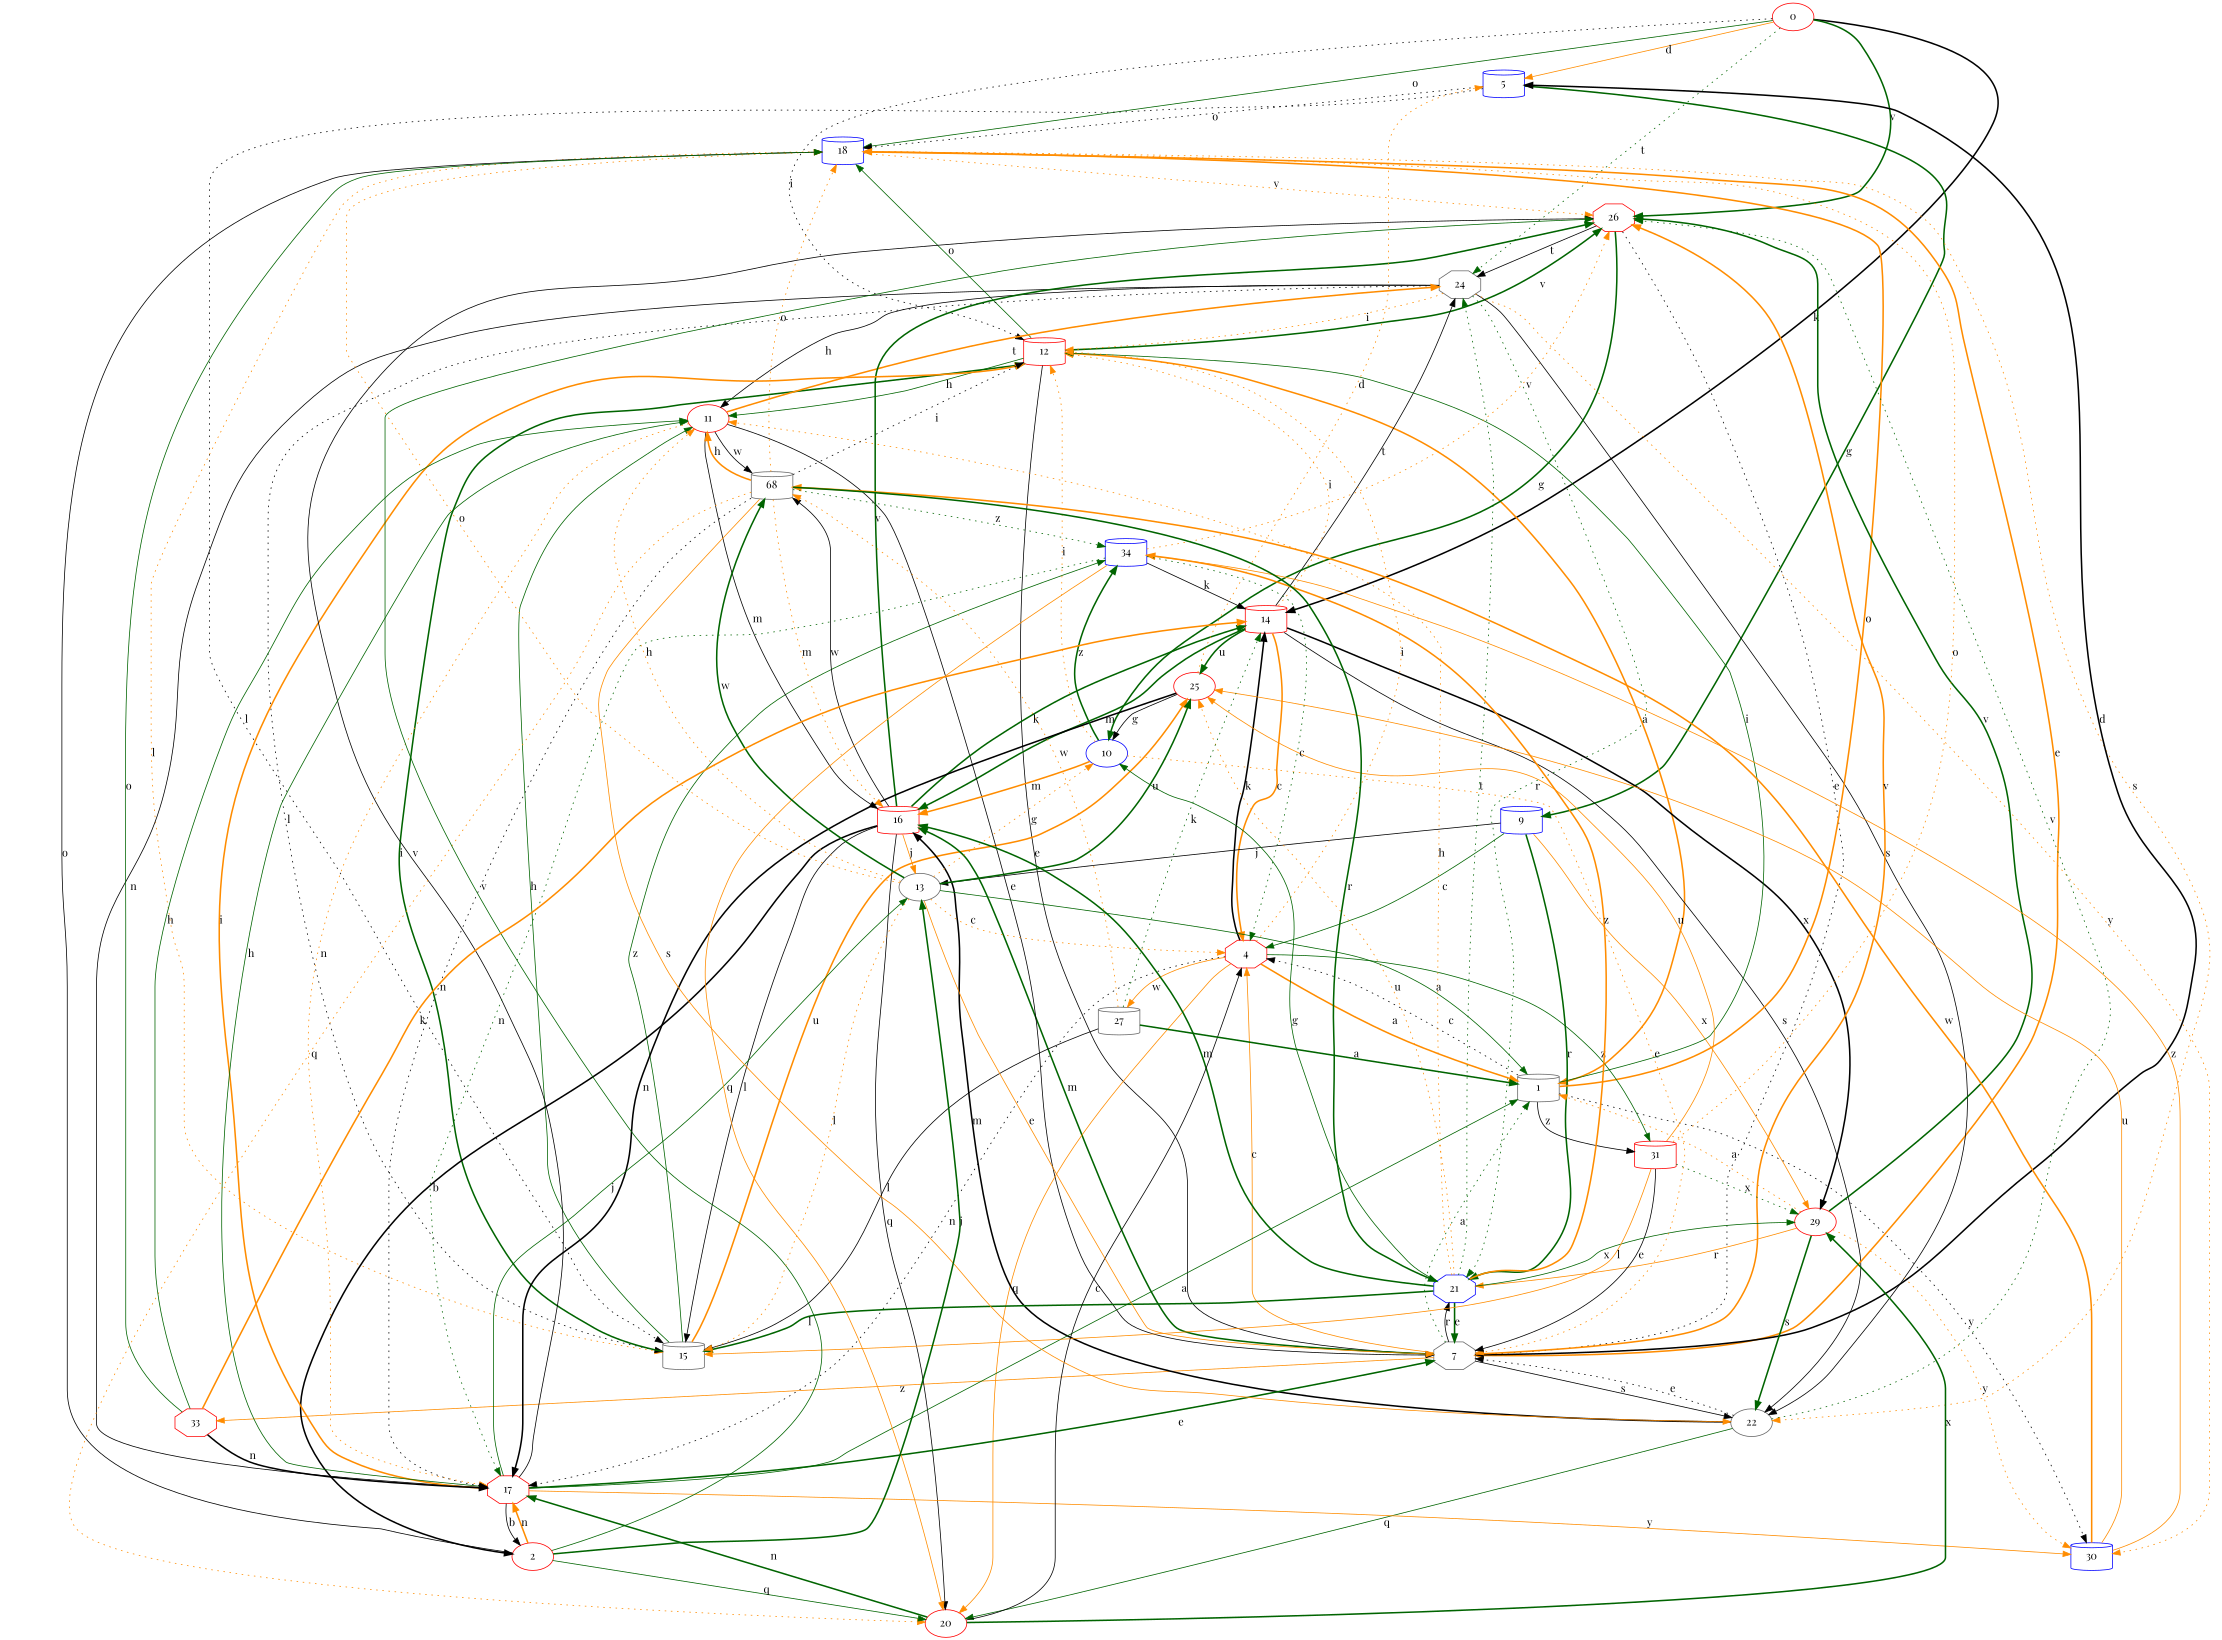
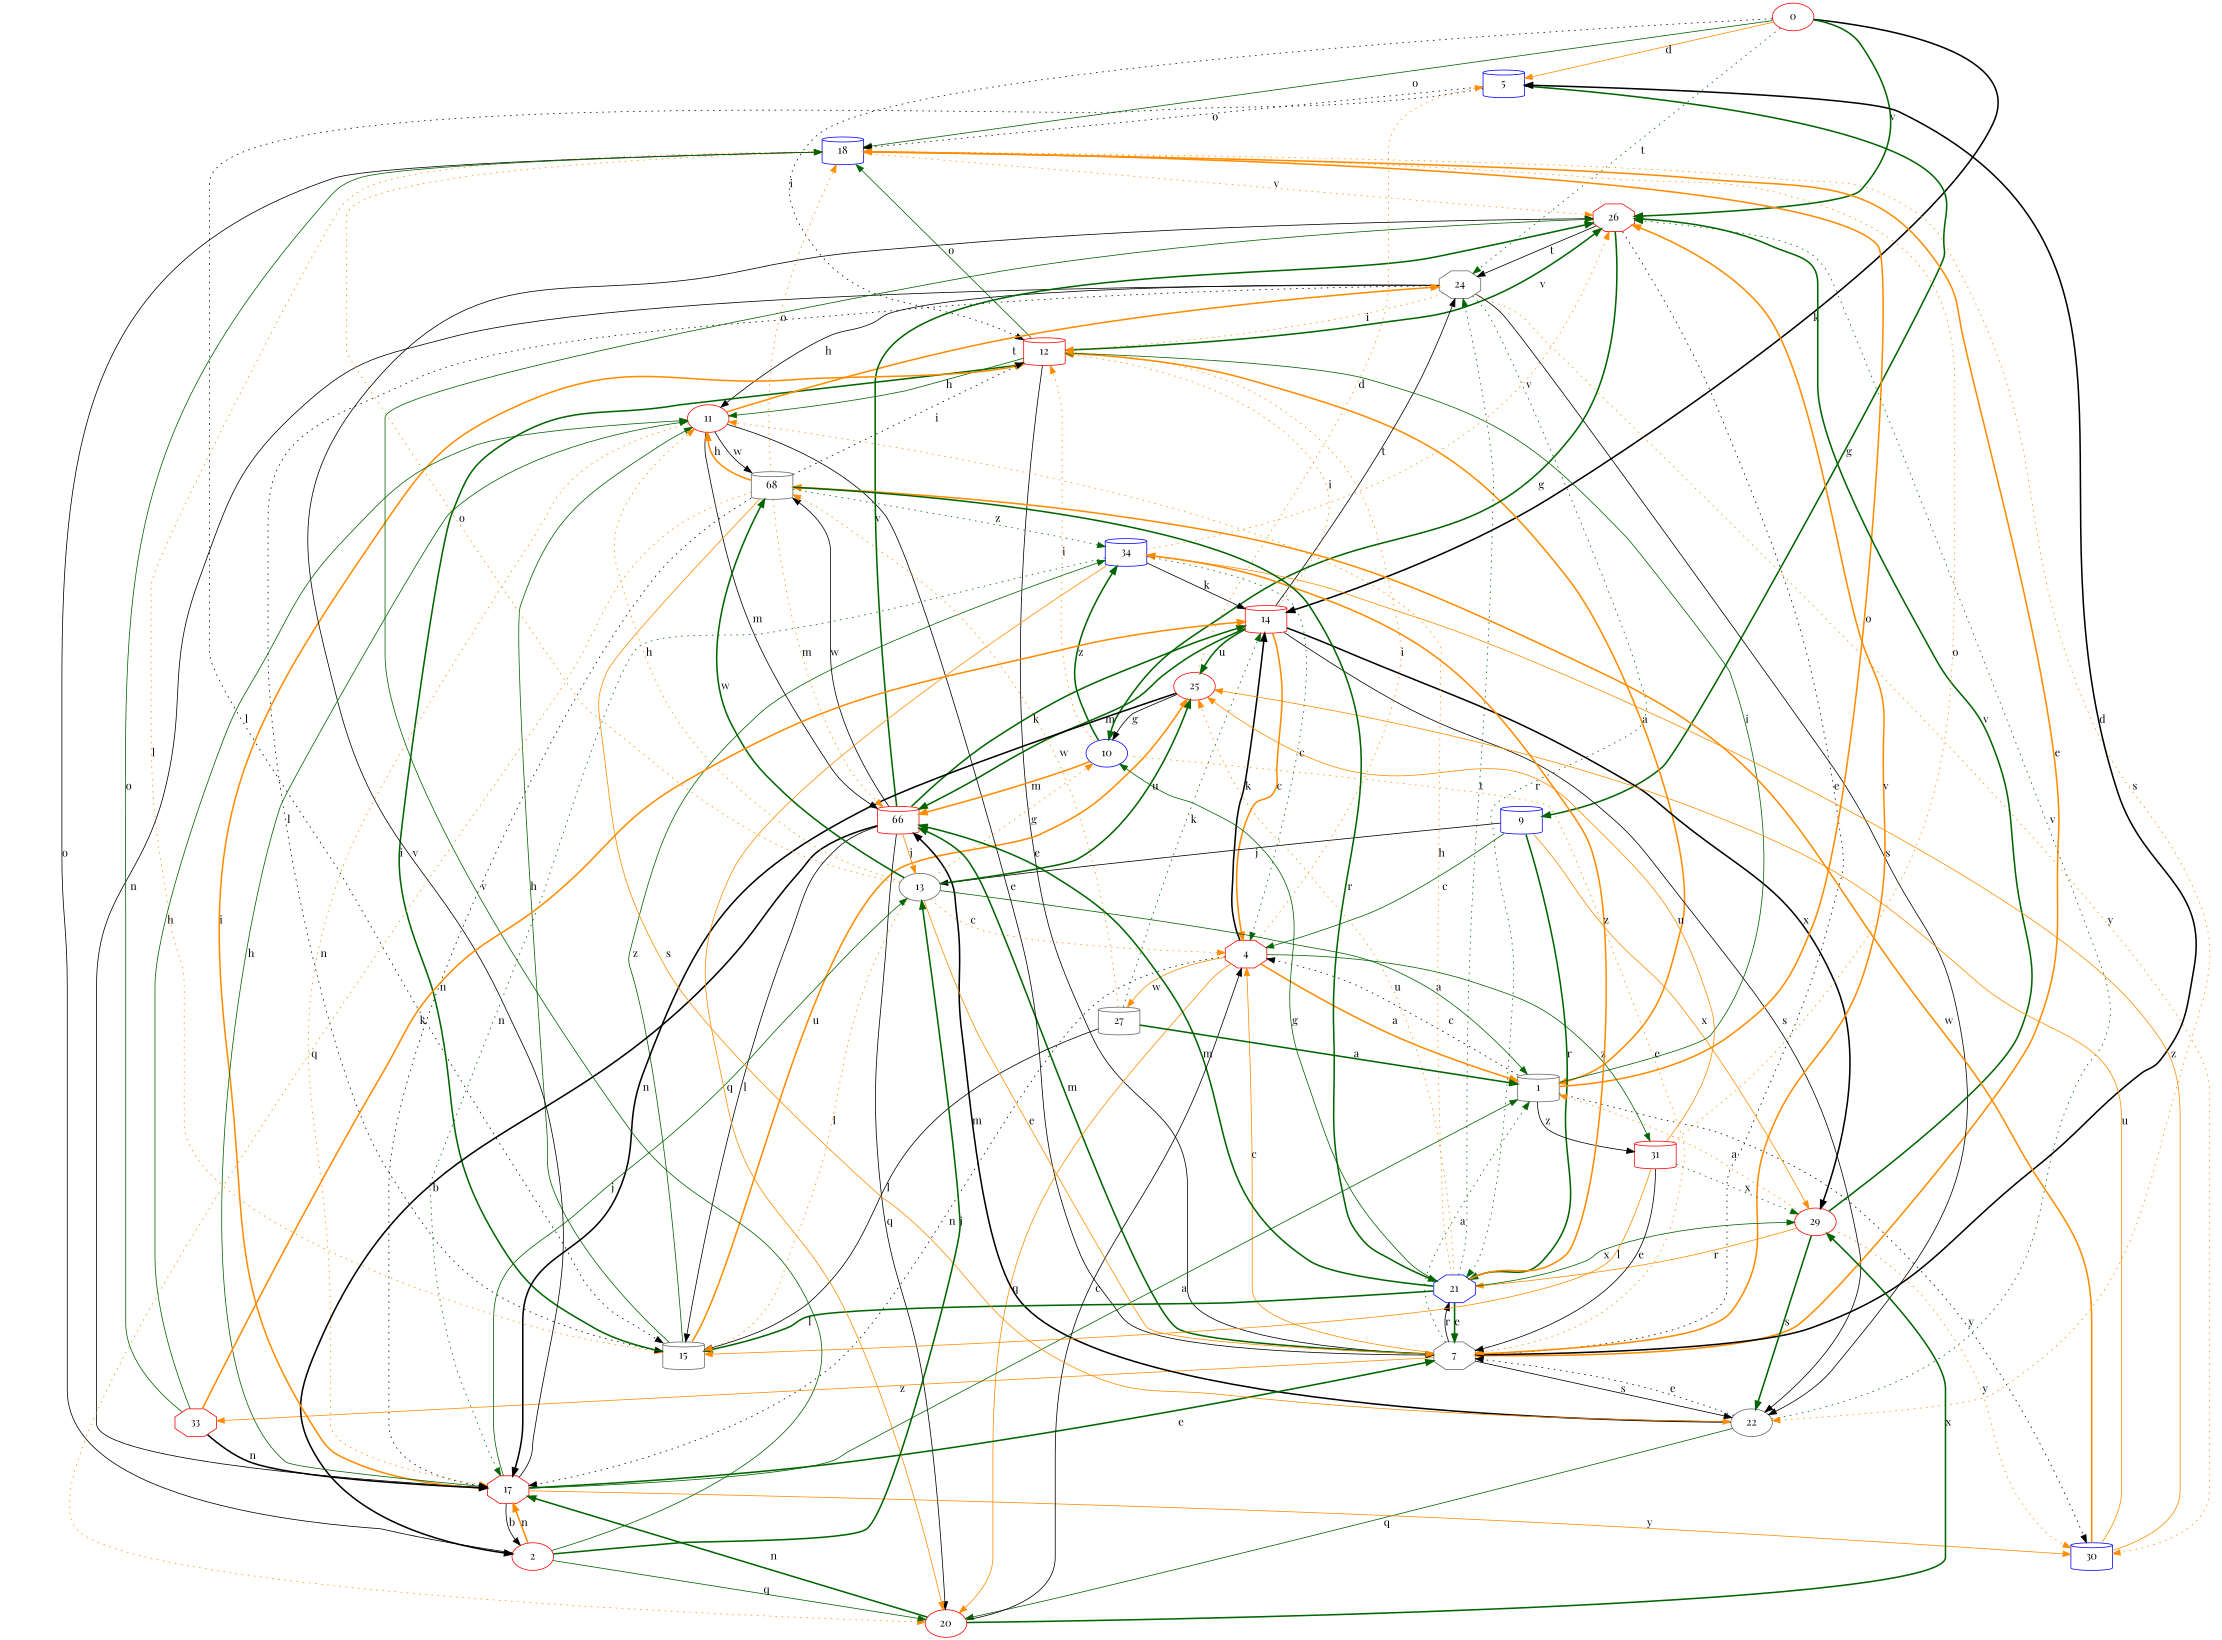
(898, 820) -> (898, 820)
